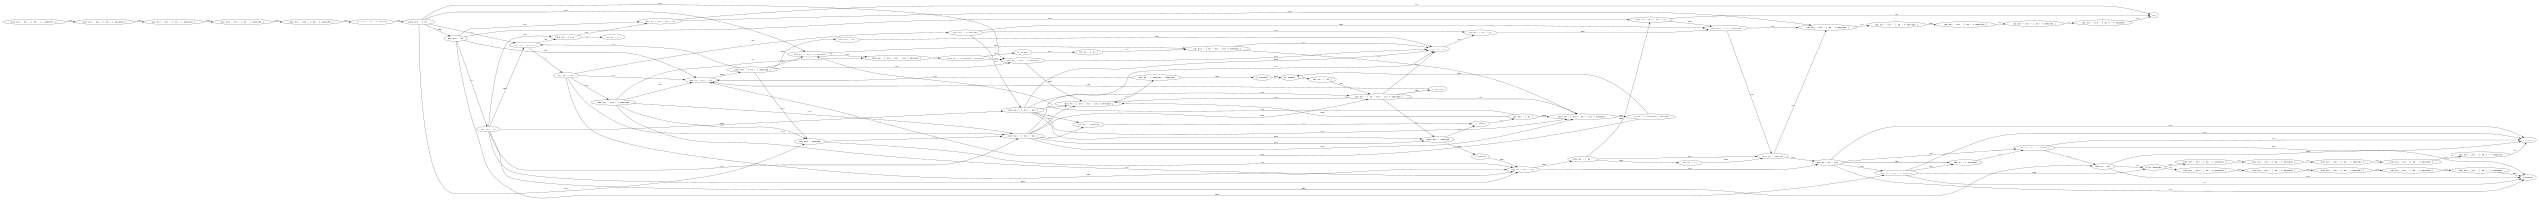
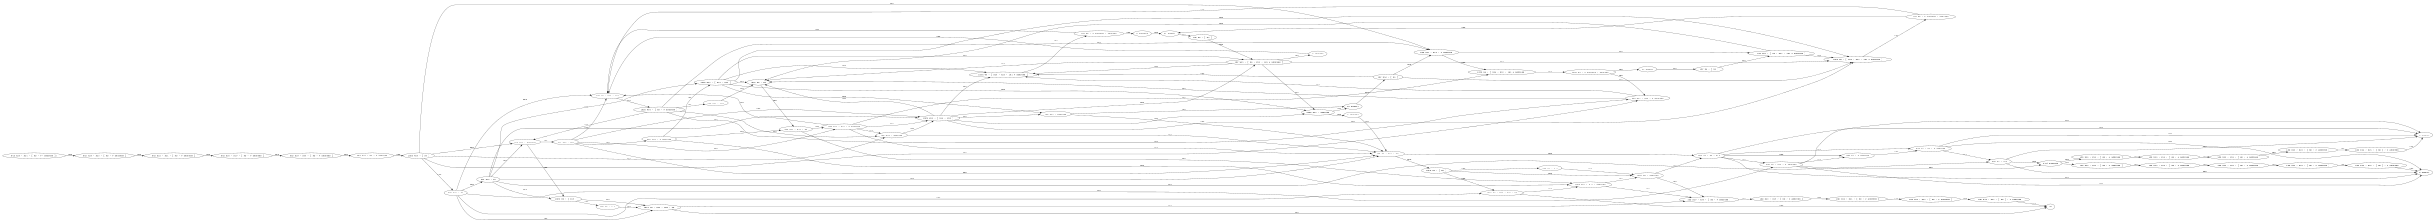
none -> (1227, 126)
none -> (817, 128)
none -> (628, 207)
